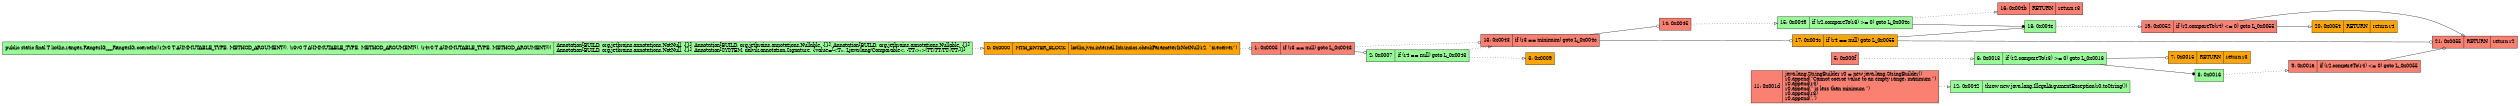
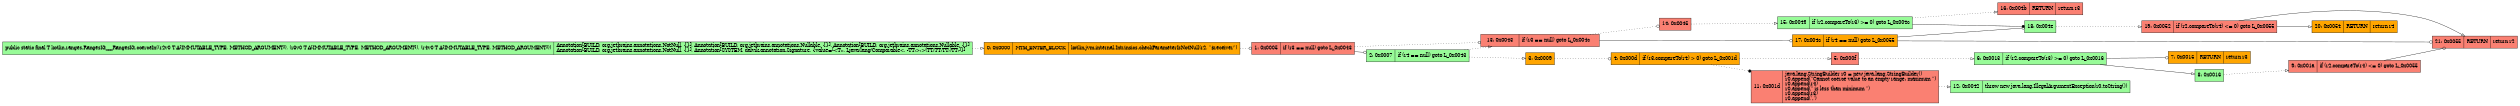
(1623, 30) -> (1623, 30)
(1556, 40) -> (1556, 40)
none -> (1675, 59)
(2146, 69) -> (2146, 69)
